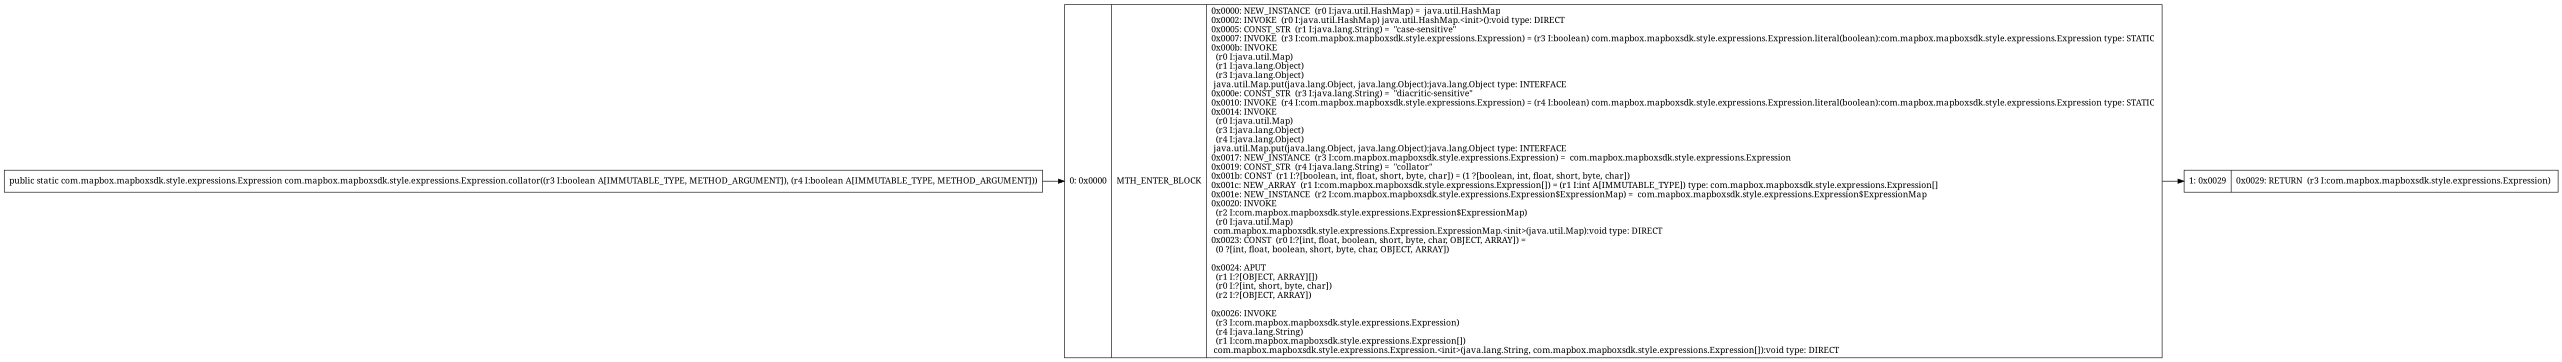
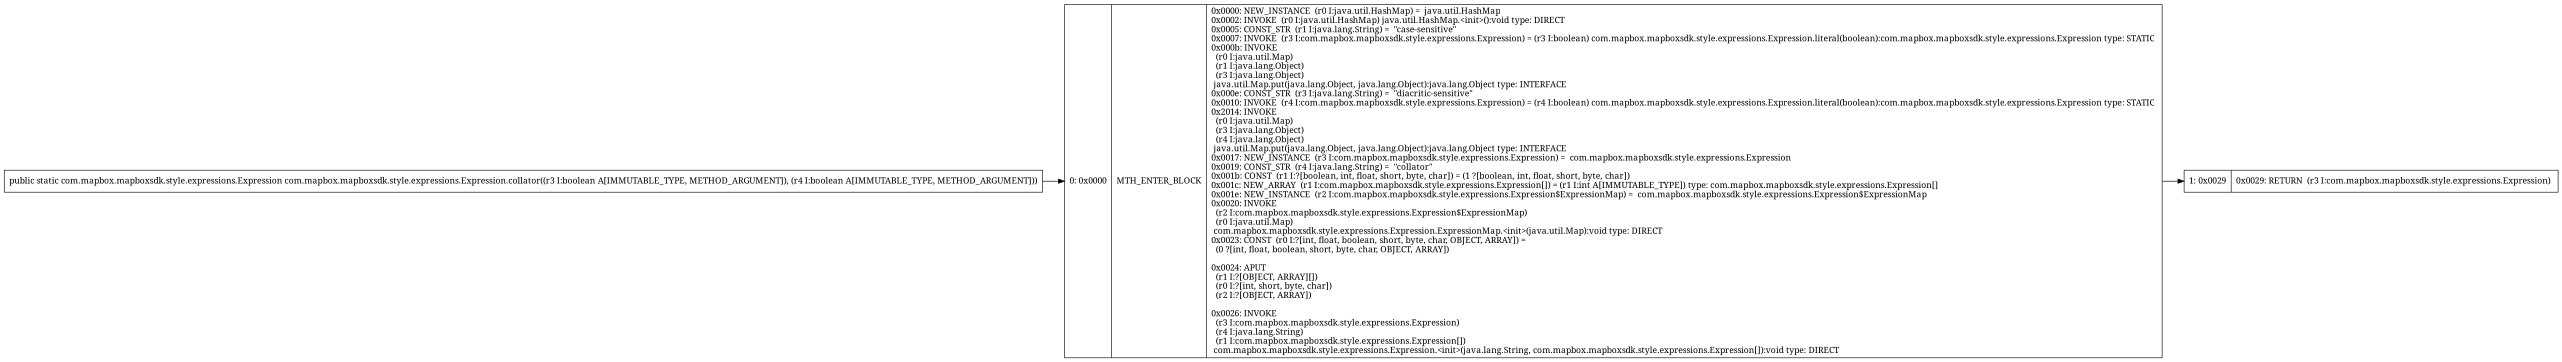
(1246, 112) -> (1246, 112)
